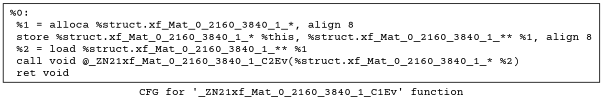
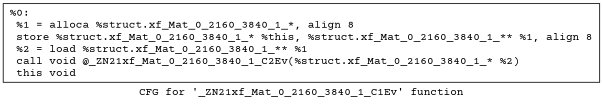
(40, 73) -> (43, 73)
